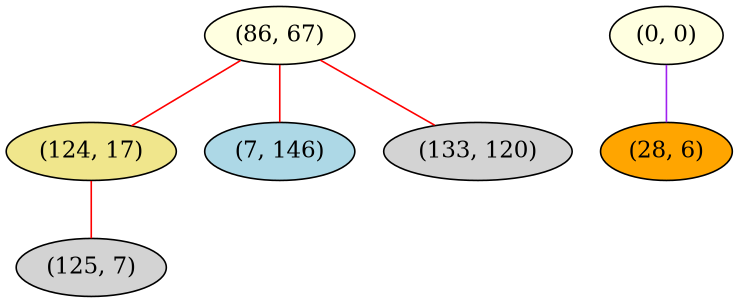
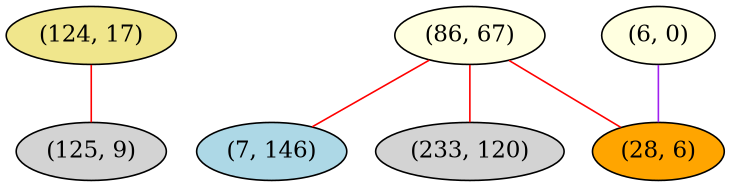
(666, 35) -> (658, 35)
(186, 93) -> (565, 94)
(478, 151) -> (470, 151)
(91, 267) -> (91, 151)
